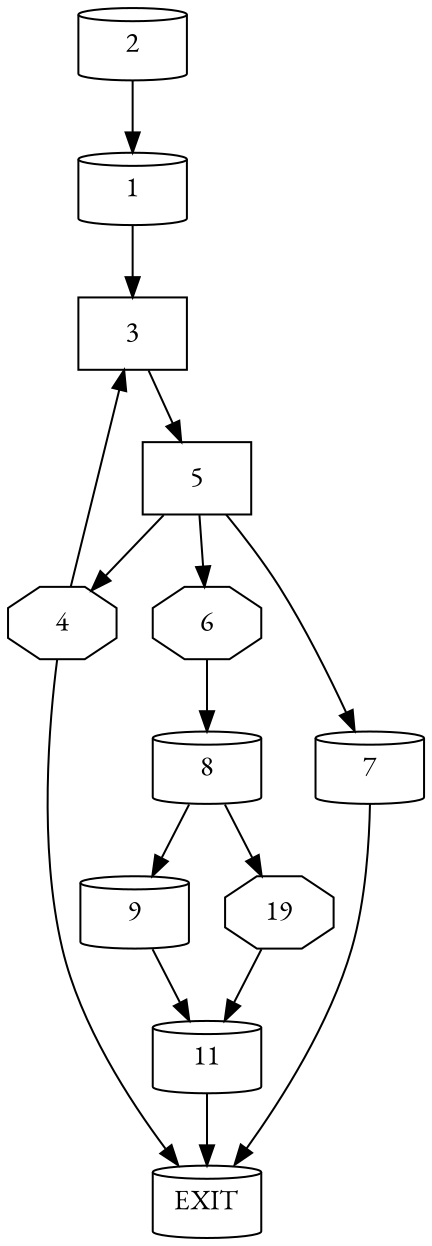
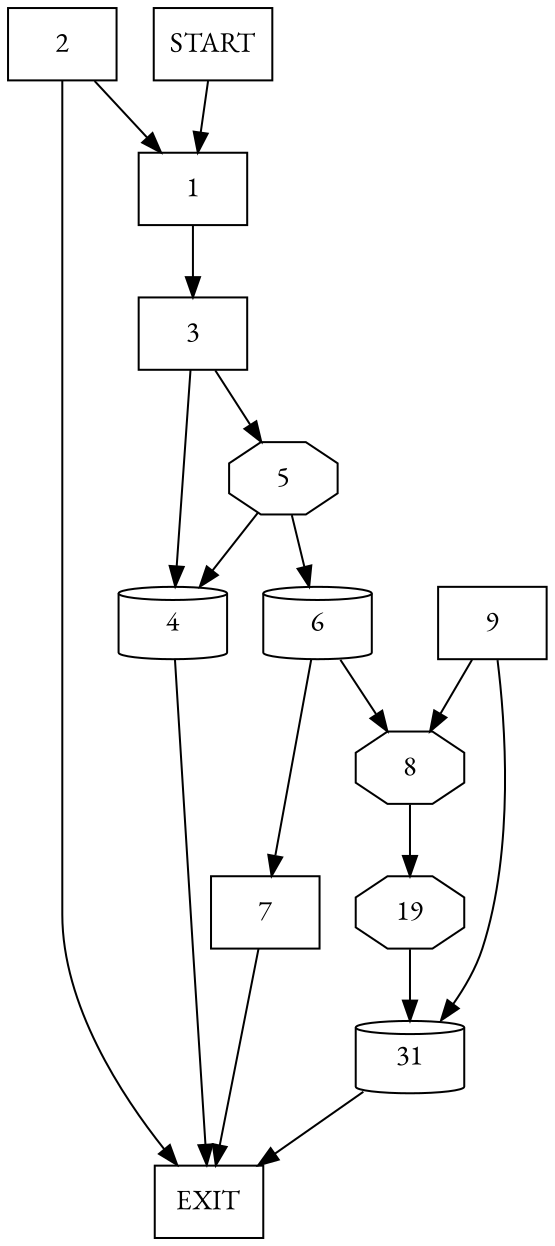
(133, 44) -> (62, 44)
none -> (213, 44)
(133, 189) -> (193, 189)
(197, 478) -> (283, 478)
(95, 488) -> (184, 468)
(293, 609) -> (293, 757)
(62, 623) -> (173, 623)
(207, 623) -> (318, 623)
none -> (62, 628)
(207, 768) -> (410, 768)
(370, 768) -> (265, 912)
(175, 831) -> (456, 687)
(135, 912) -> (492, 623)
(207, 1057) -> (410, 1057)
(207, 1202) -> (209, 1202)
